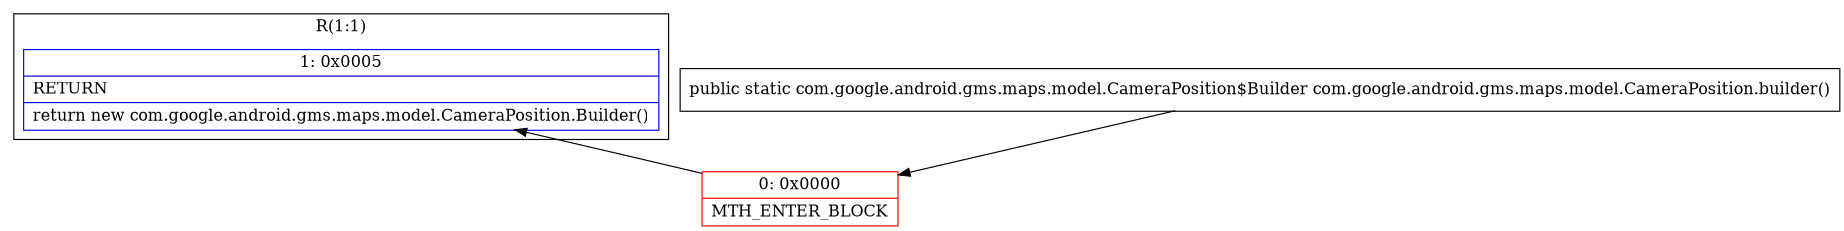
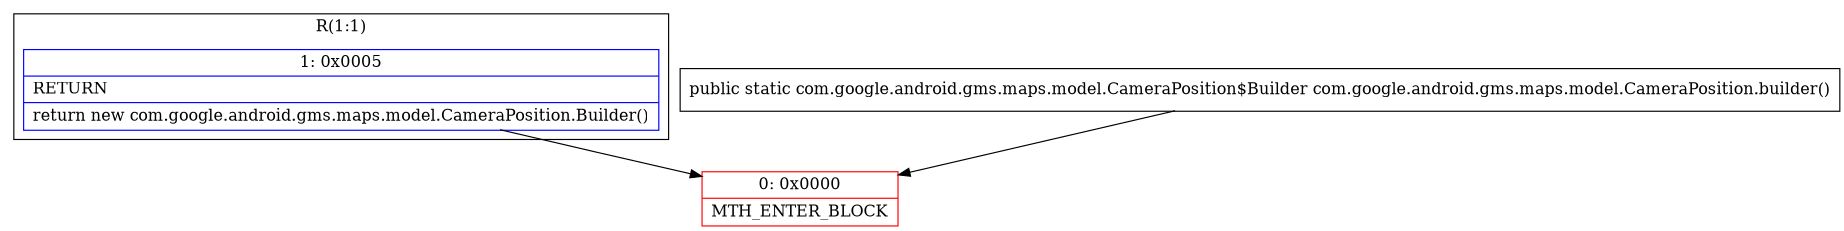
(614, 153) -> (595, 152)
